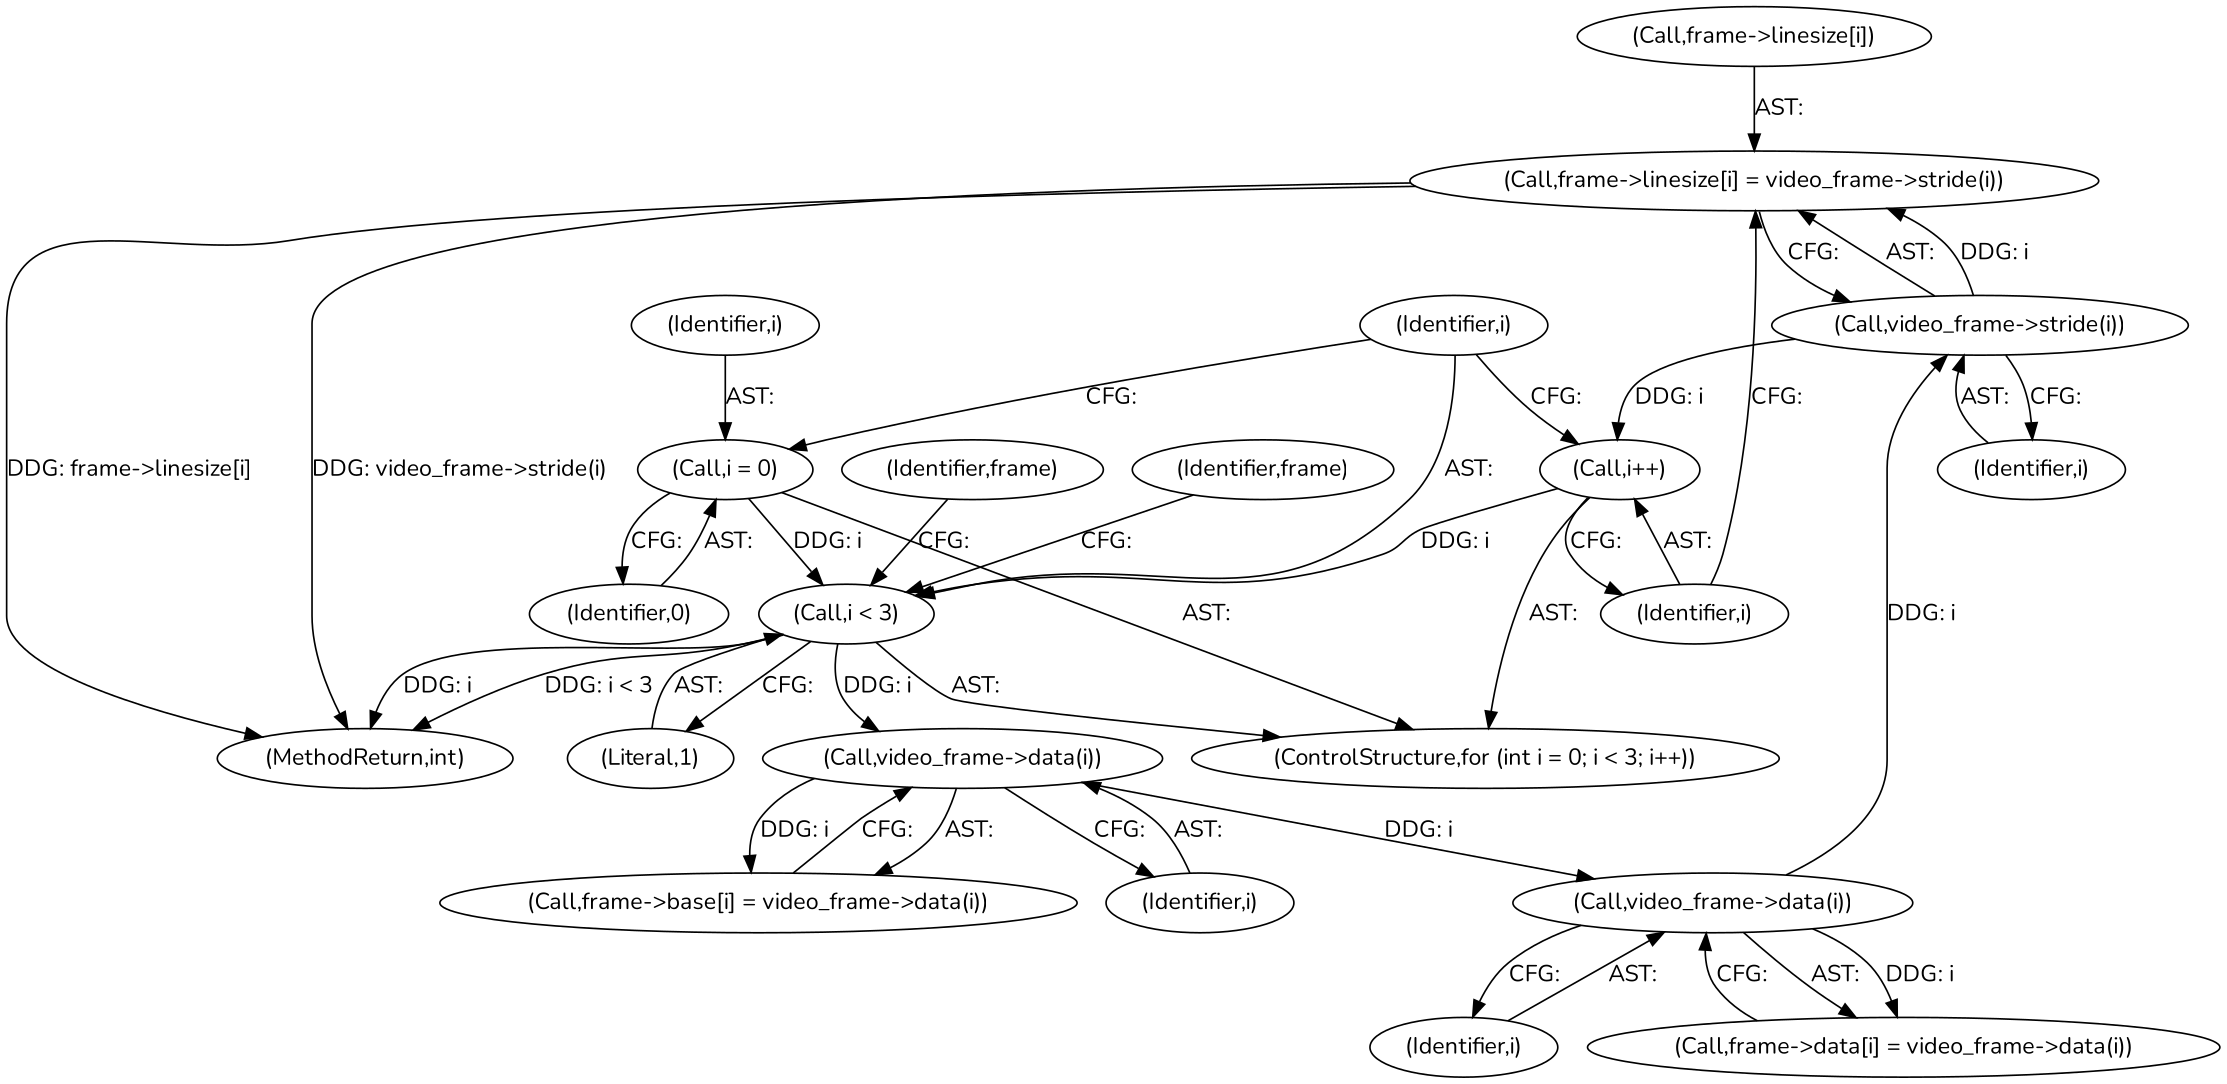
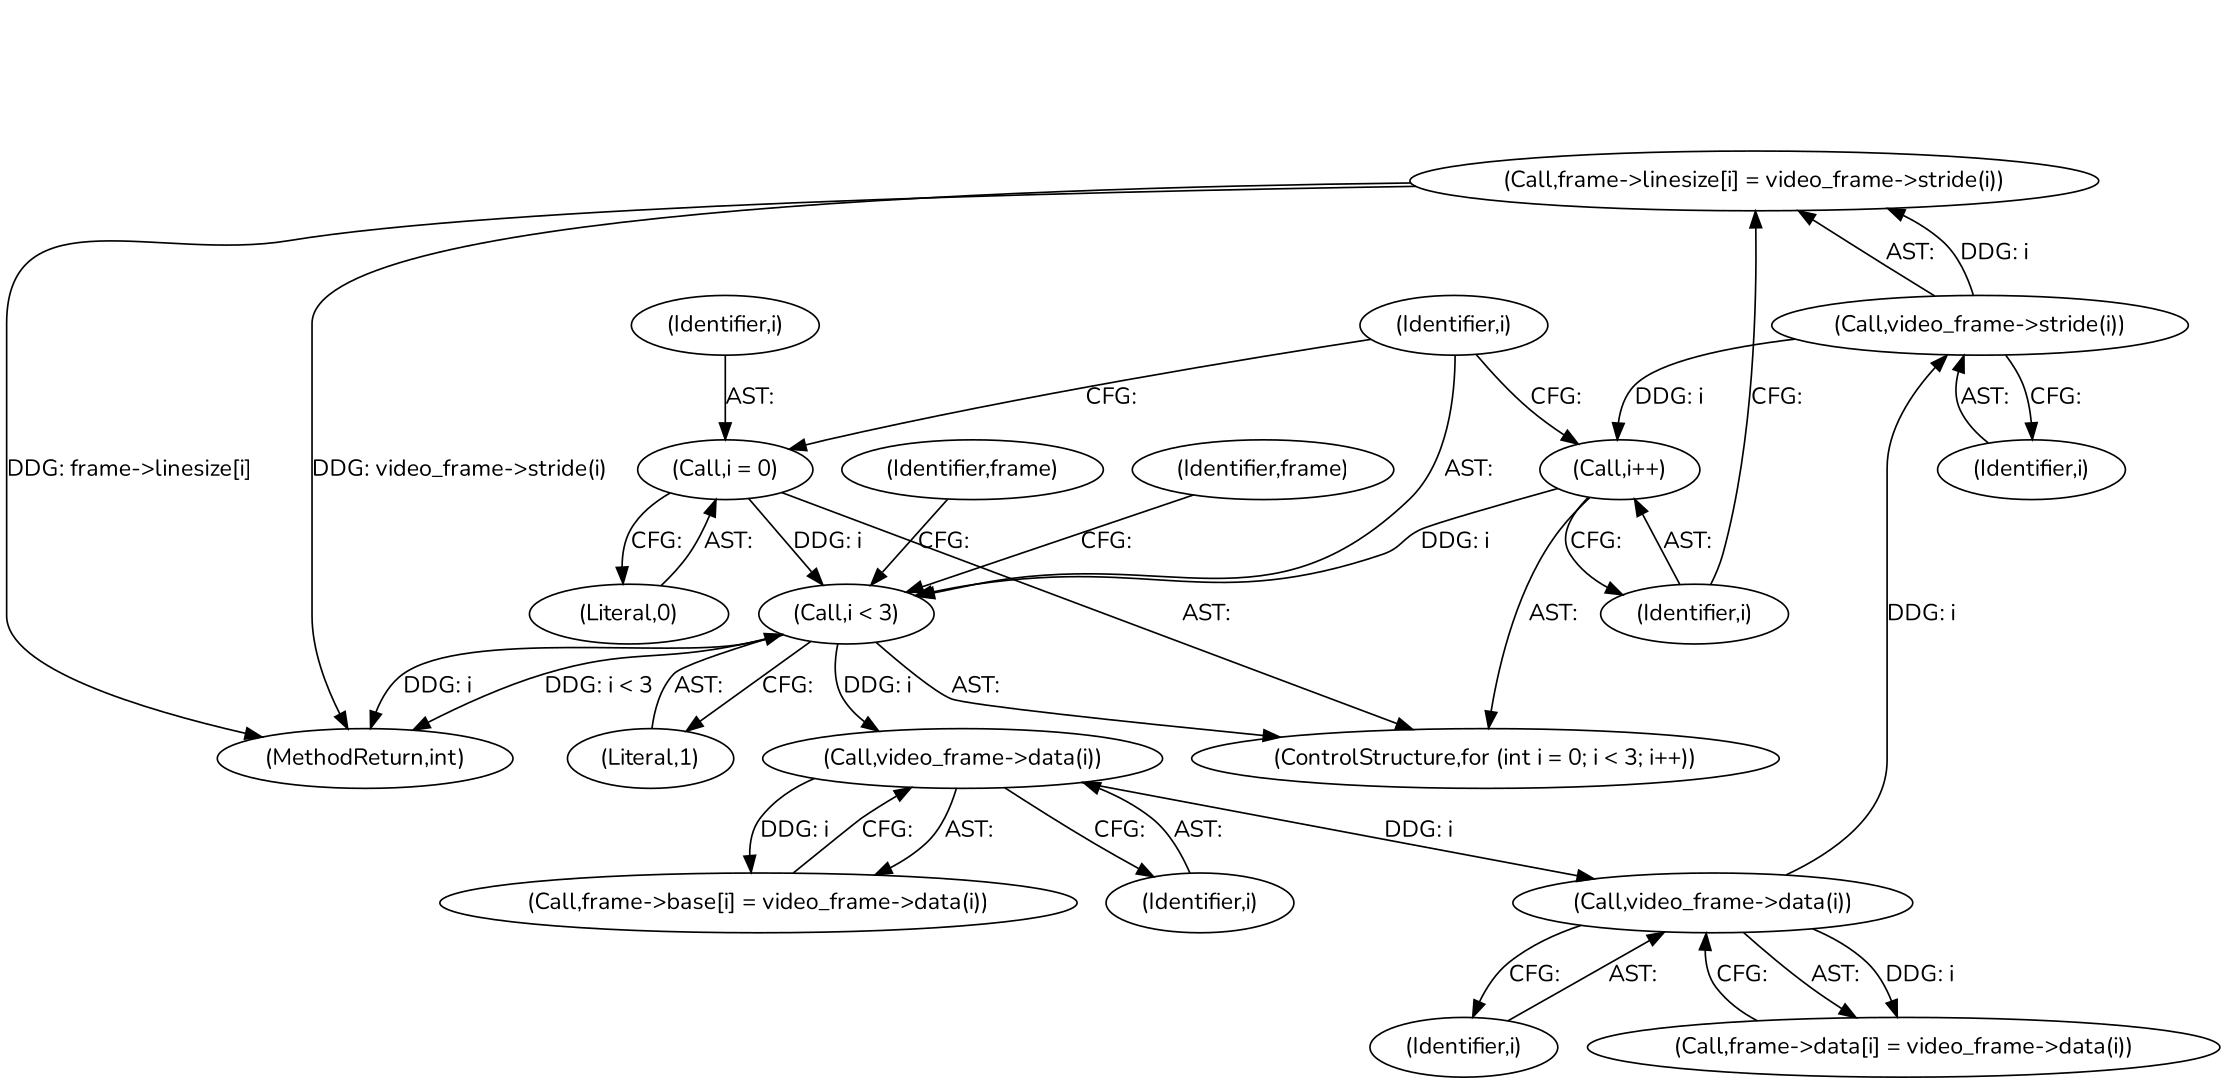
(1754, 37) -> none
(1785, 263) -> none
(629, 614) -> (629, 614)
